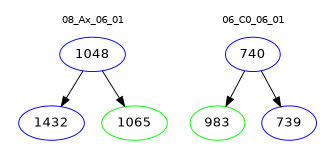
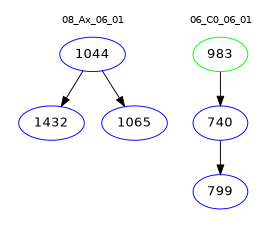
(93, 54) -> (93, 54)
(238, 84) -> (220, 84)
(135, 123) -> (135, 123)
(289, 123) -> (220, 192)
